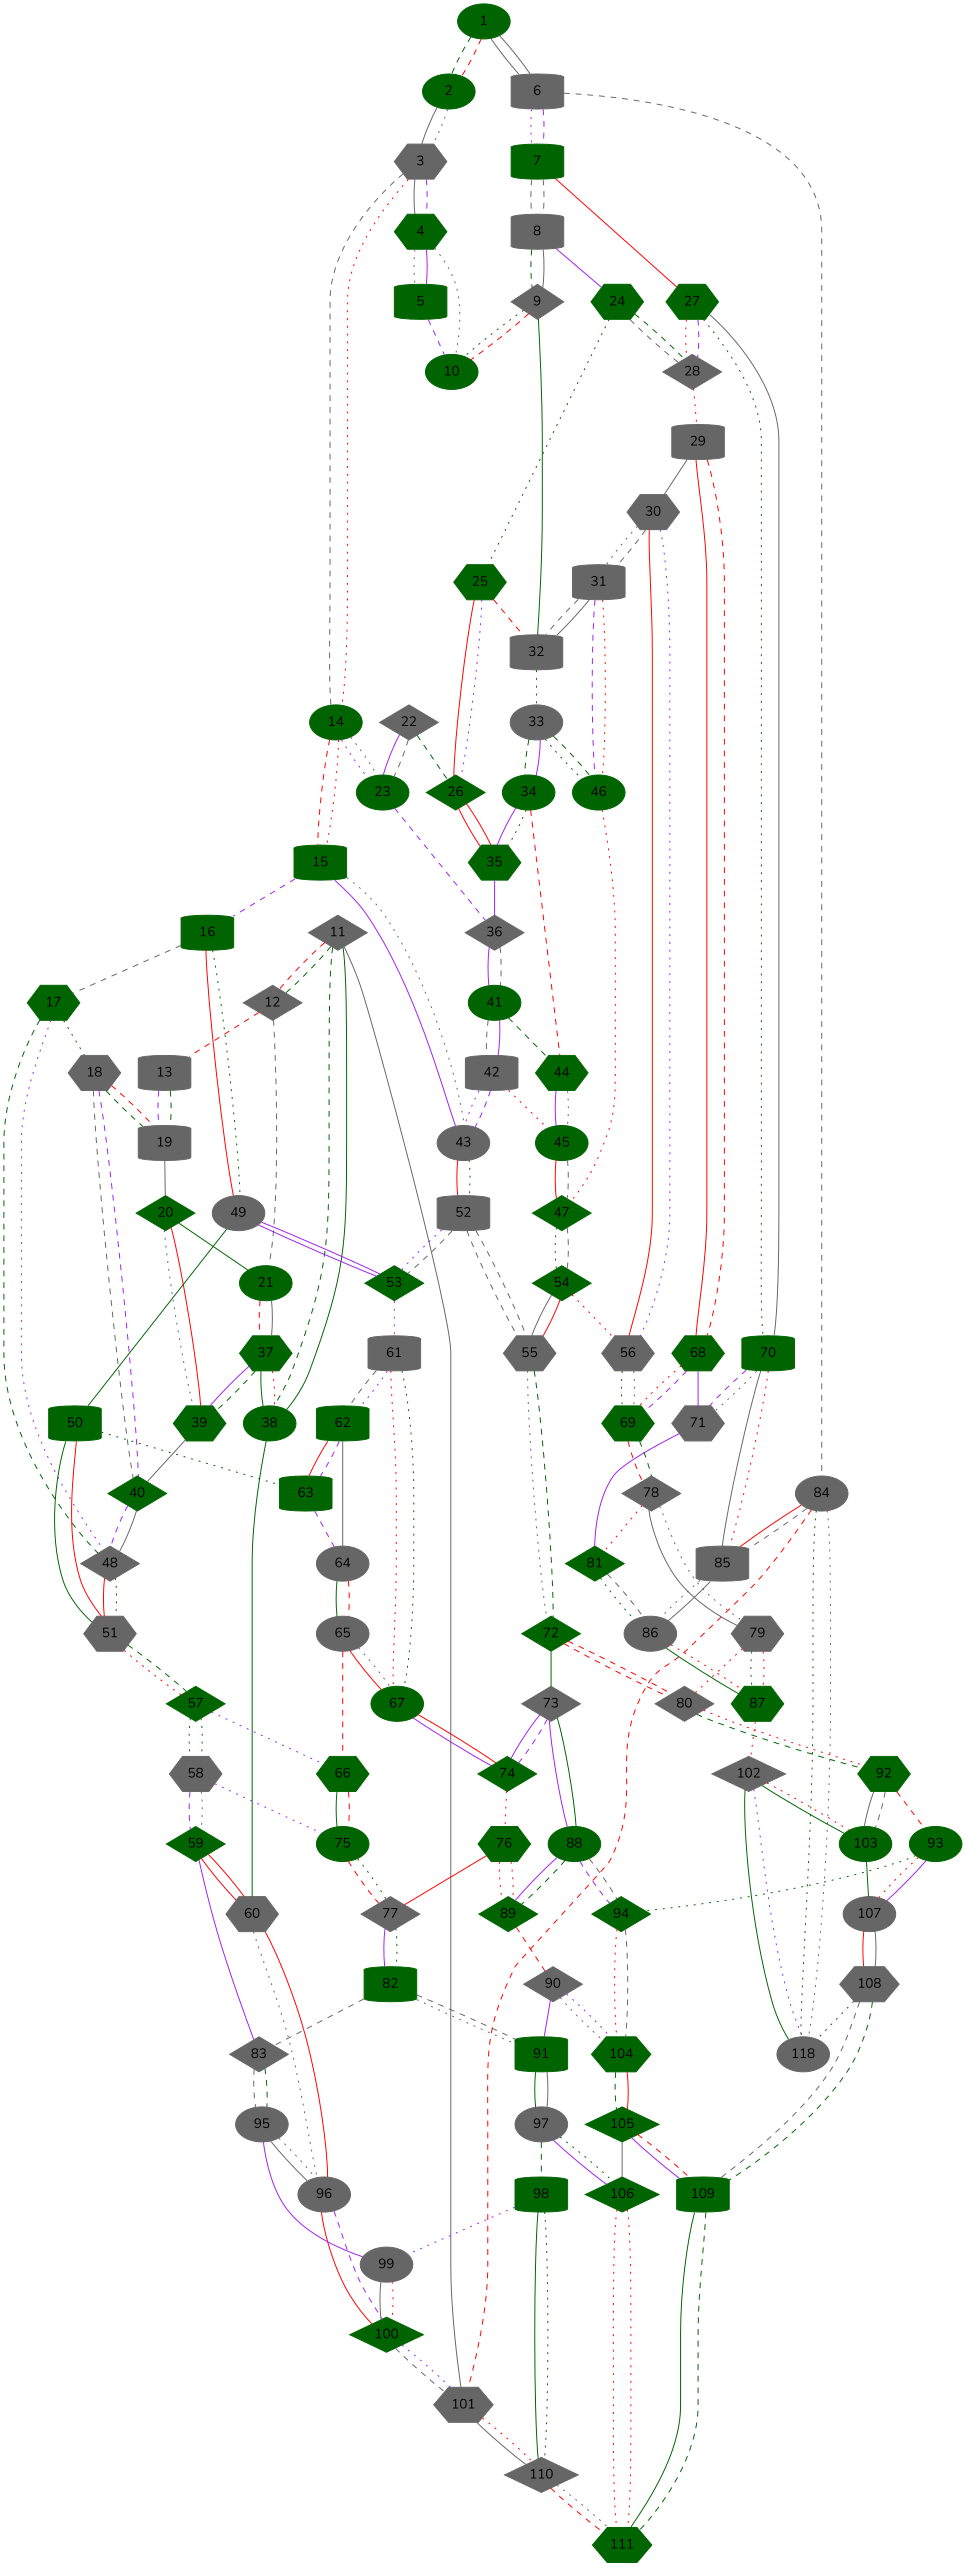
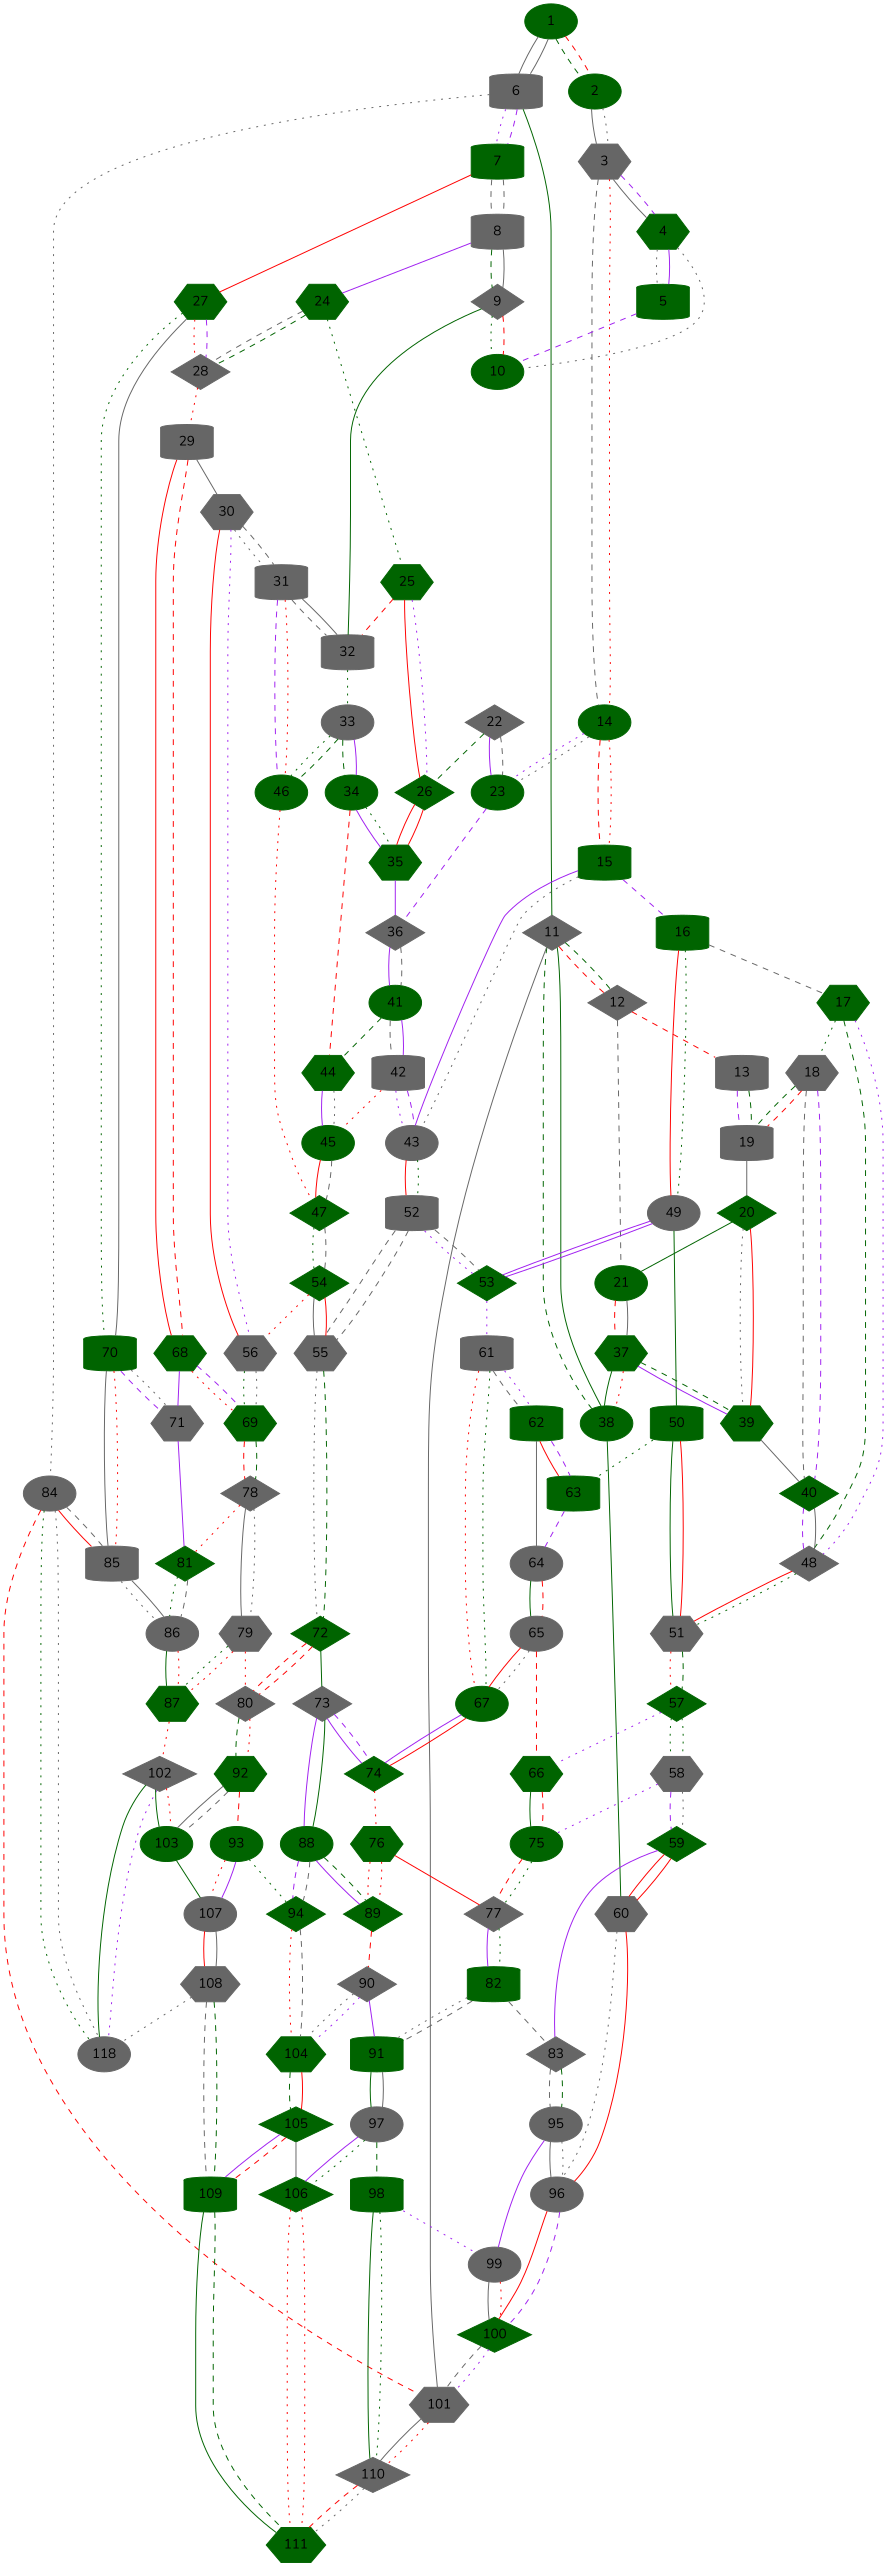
none -> (551, 510)
(822, 694) -> (54, 616)
(835, 2020) -> (157, 2019)
